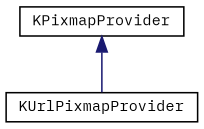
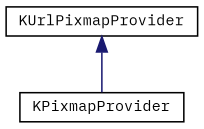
(102, 72) -> (102, 72)
